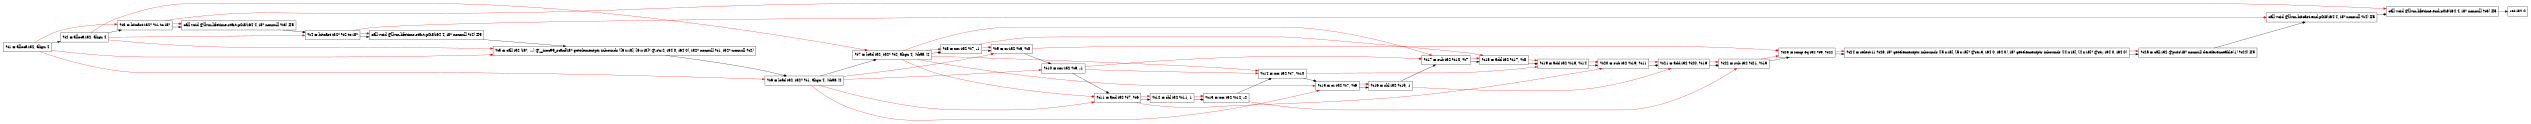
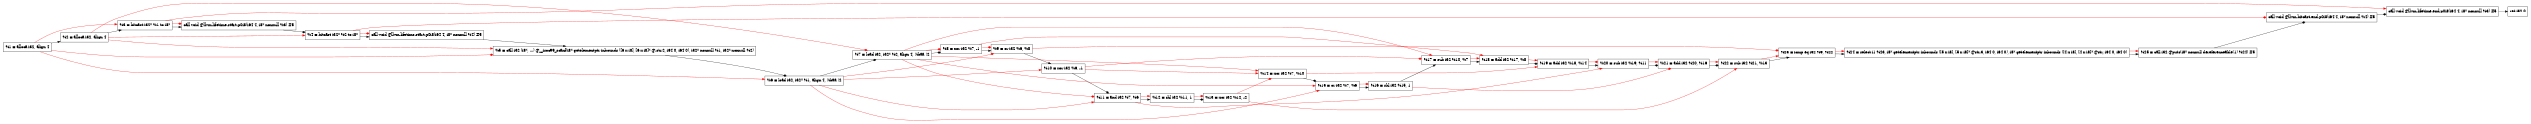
(1250, 87) -> (1250, 87)
(1542, 90) -> (1541, 90)
